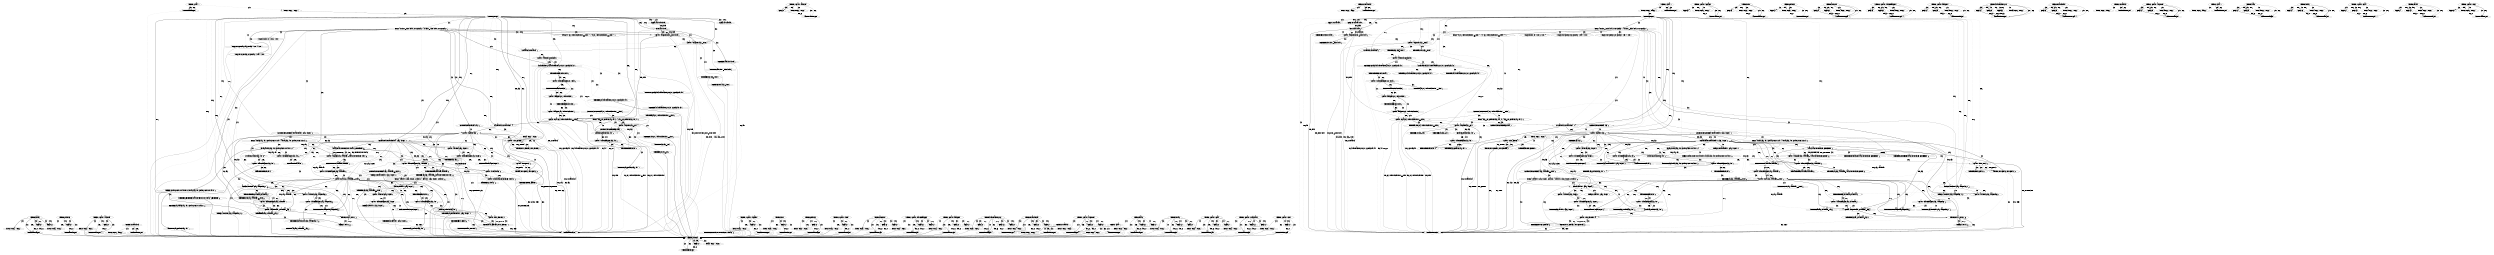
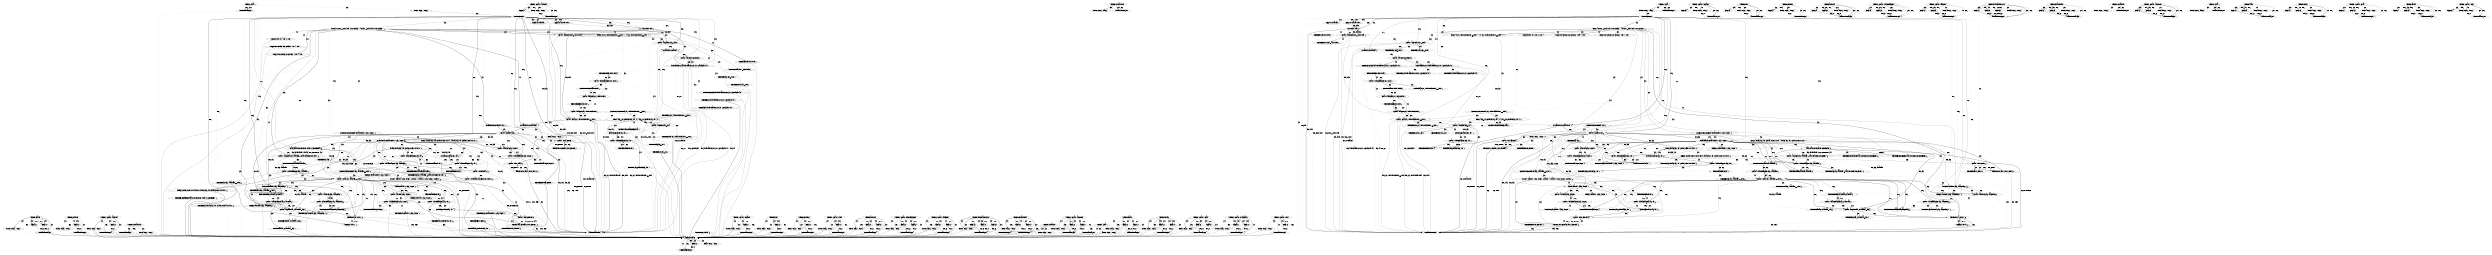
(482, 176) -> none
(719, 233) -> none
